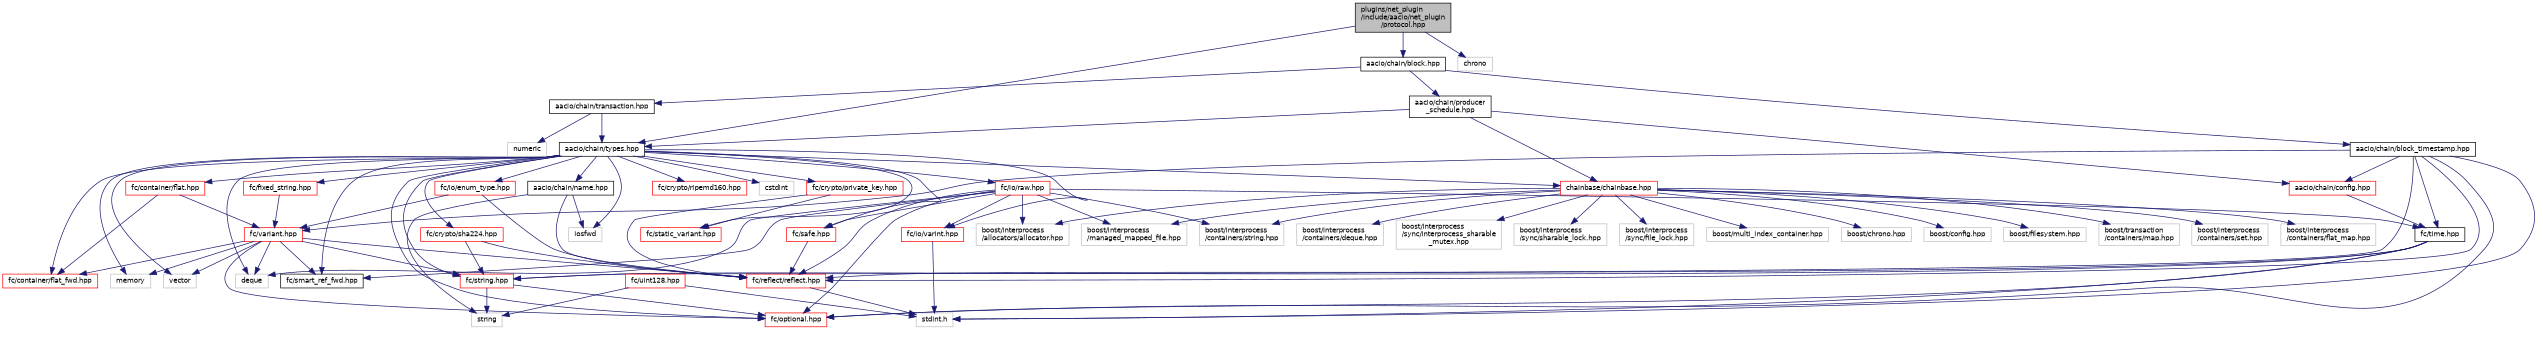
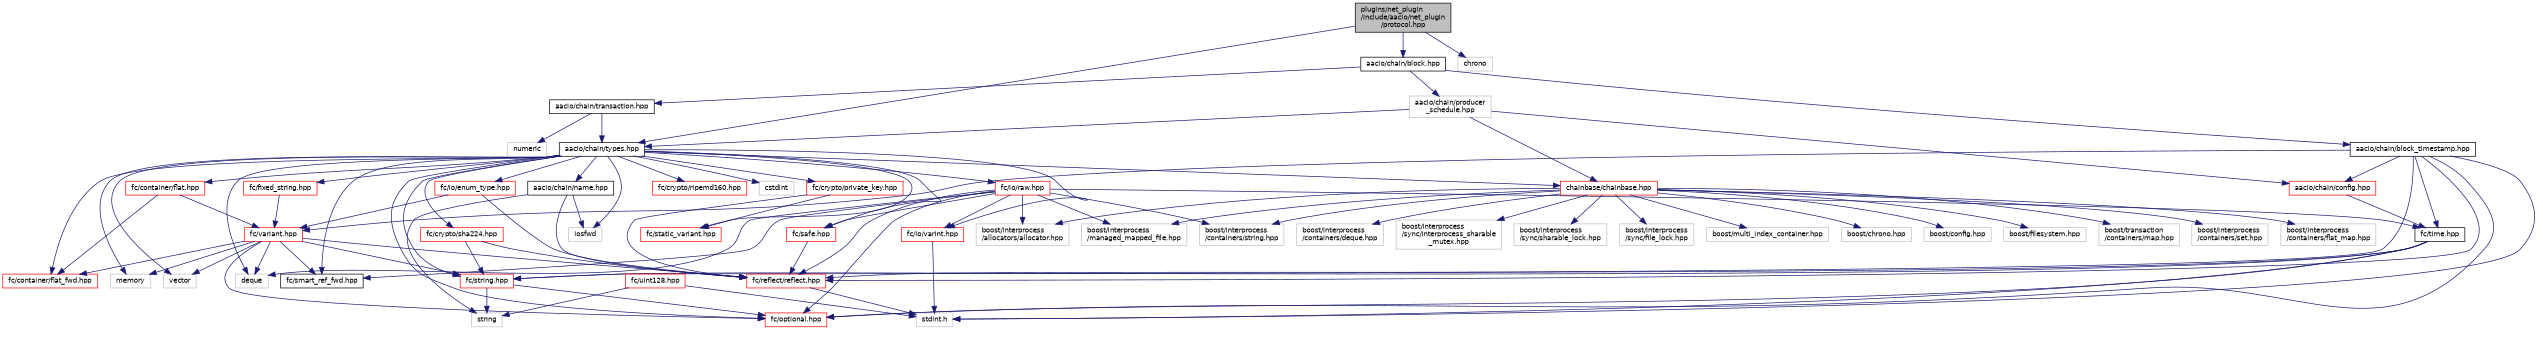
(1450, 107) -> (1450, 107)
